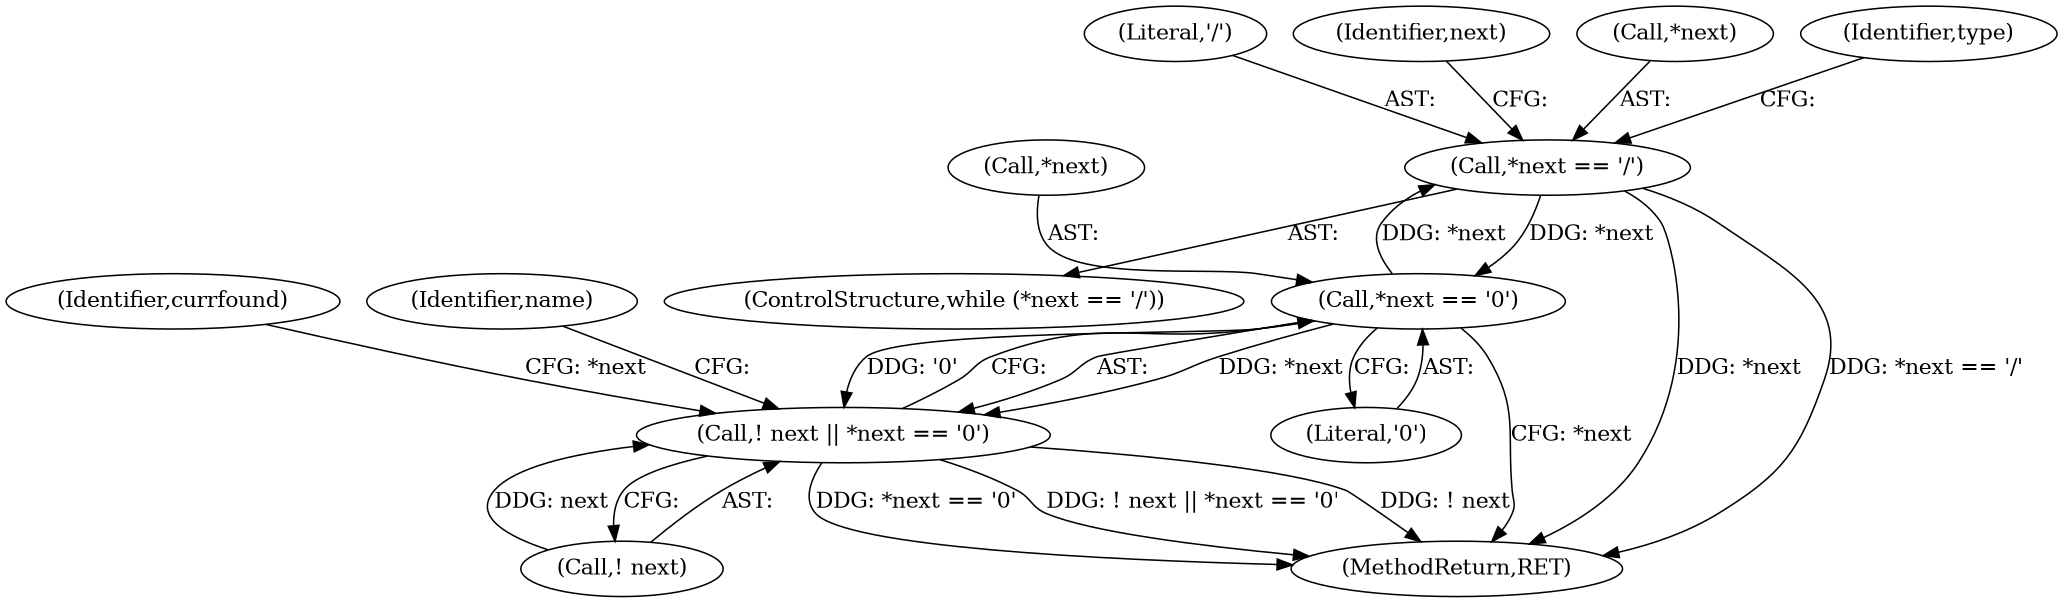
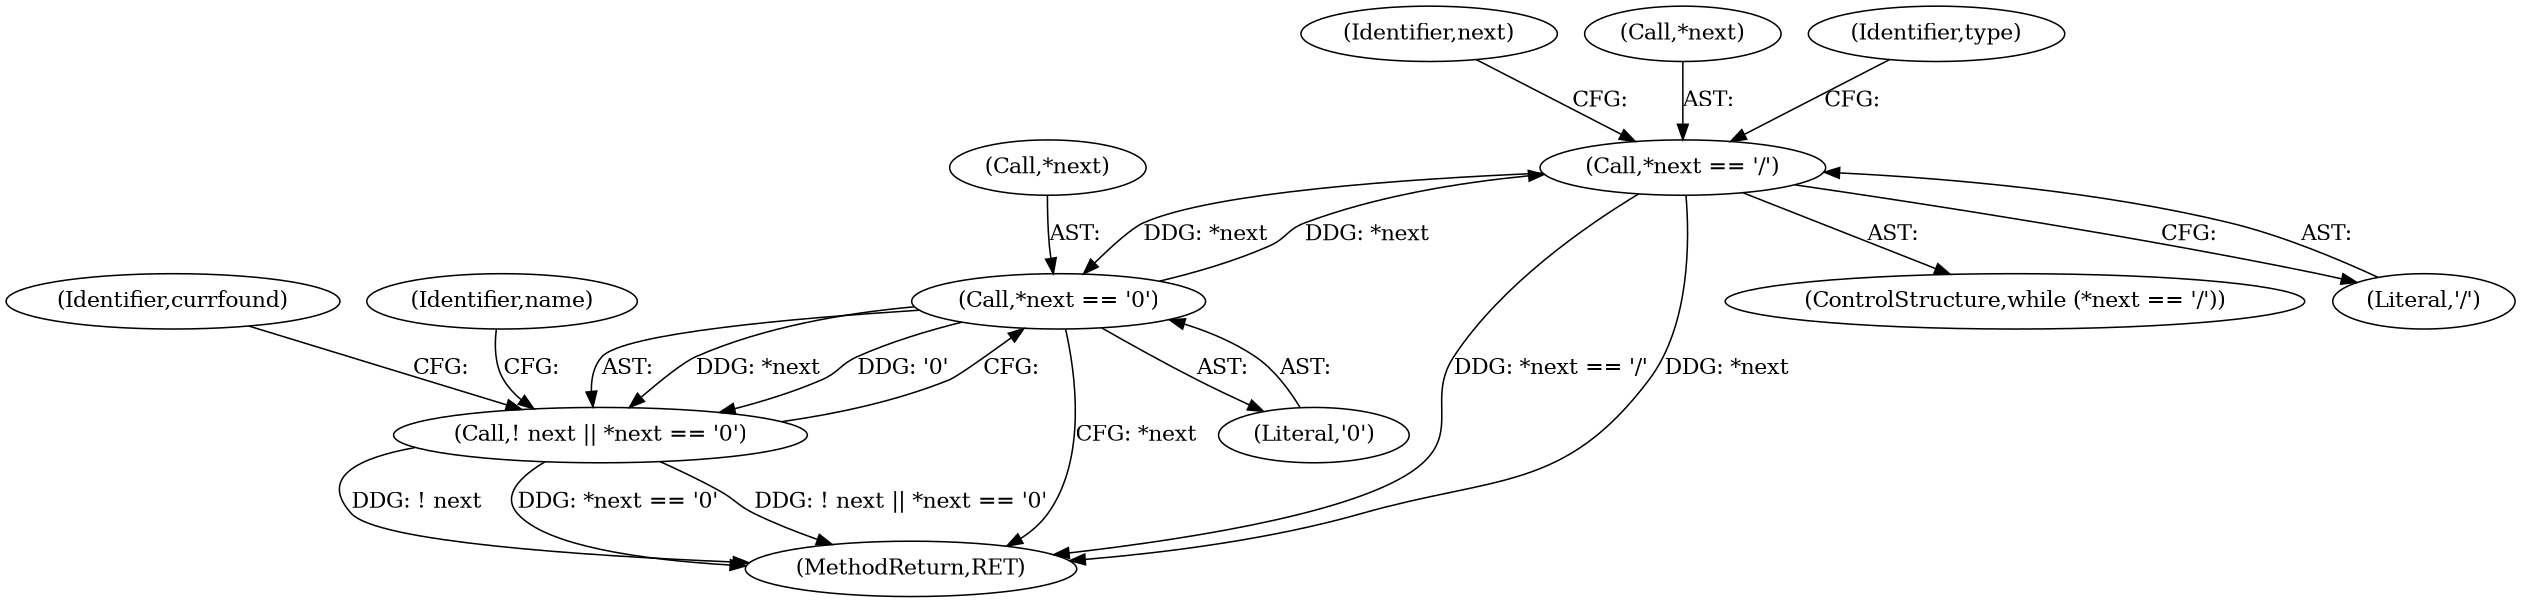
none -> (2069, 228)
(586, 368) -> (444, 368)
(1385, 368) -> (1226, 368)
(622, 569) -> none
